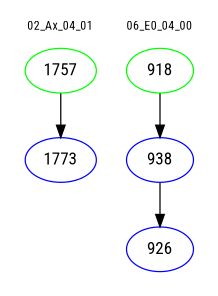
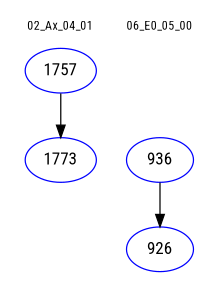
(160, 27) -> (160, 27)
(61, 71) -> (61, 71)
(160, 71) -> none
(160, 160) -> (160, 160)
